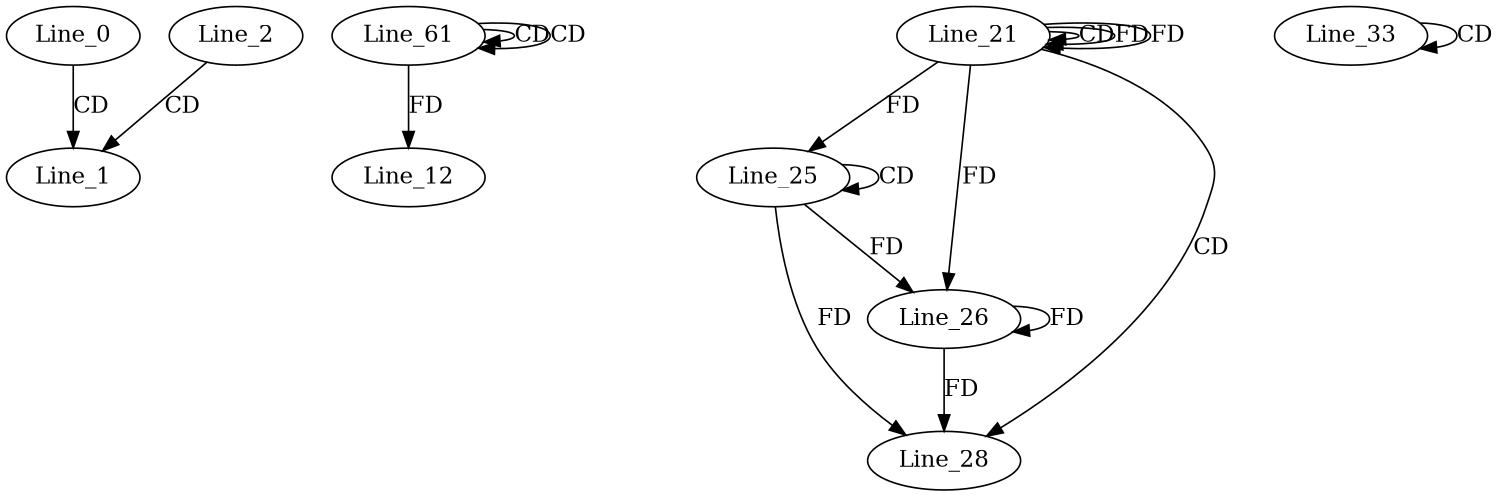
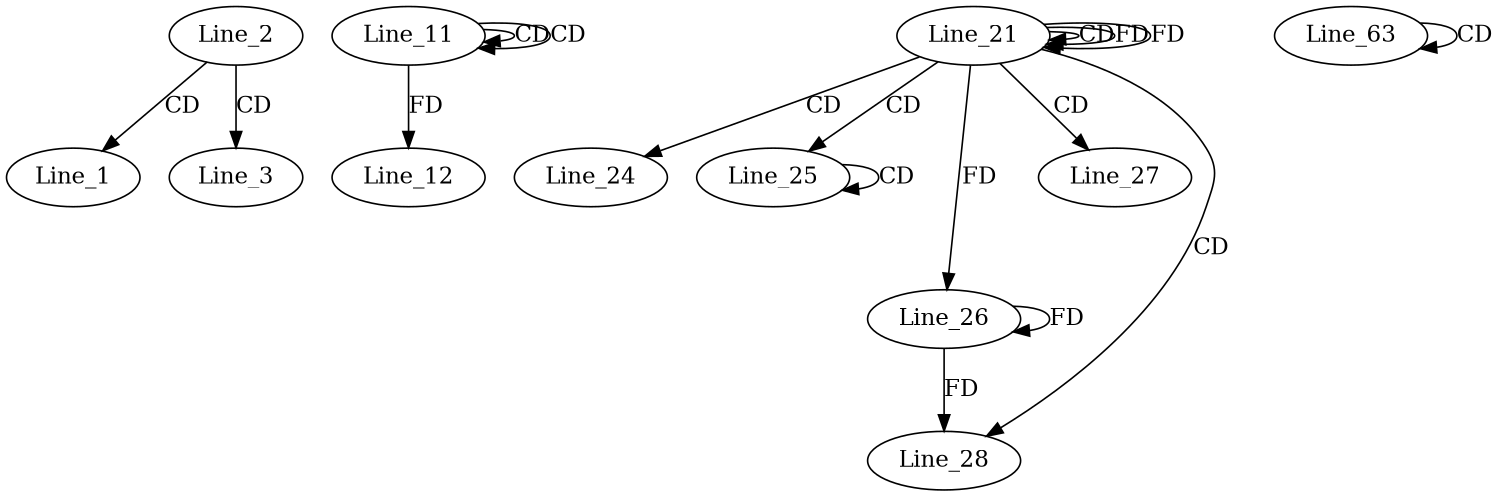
(73, 36) -> none
(409, 36) -> (409, 36)
(1351, 36) -> (1351, 36)
(903, 107) -> (903, 107)
none -> (236, 177)
none -> (591, 177)
none -> (1115, 177)
(852, 243) -> none
(807, 331) -> none
